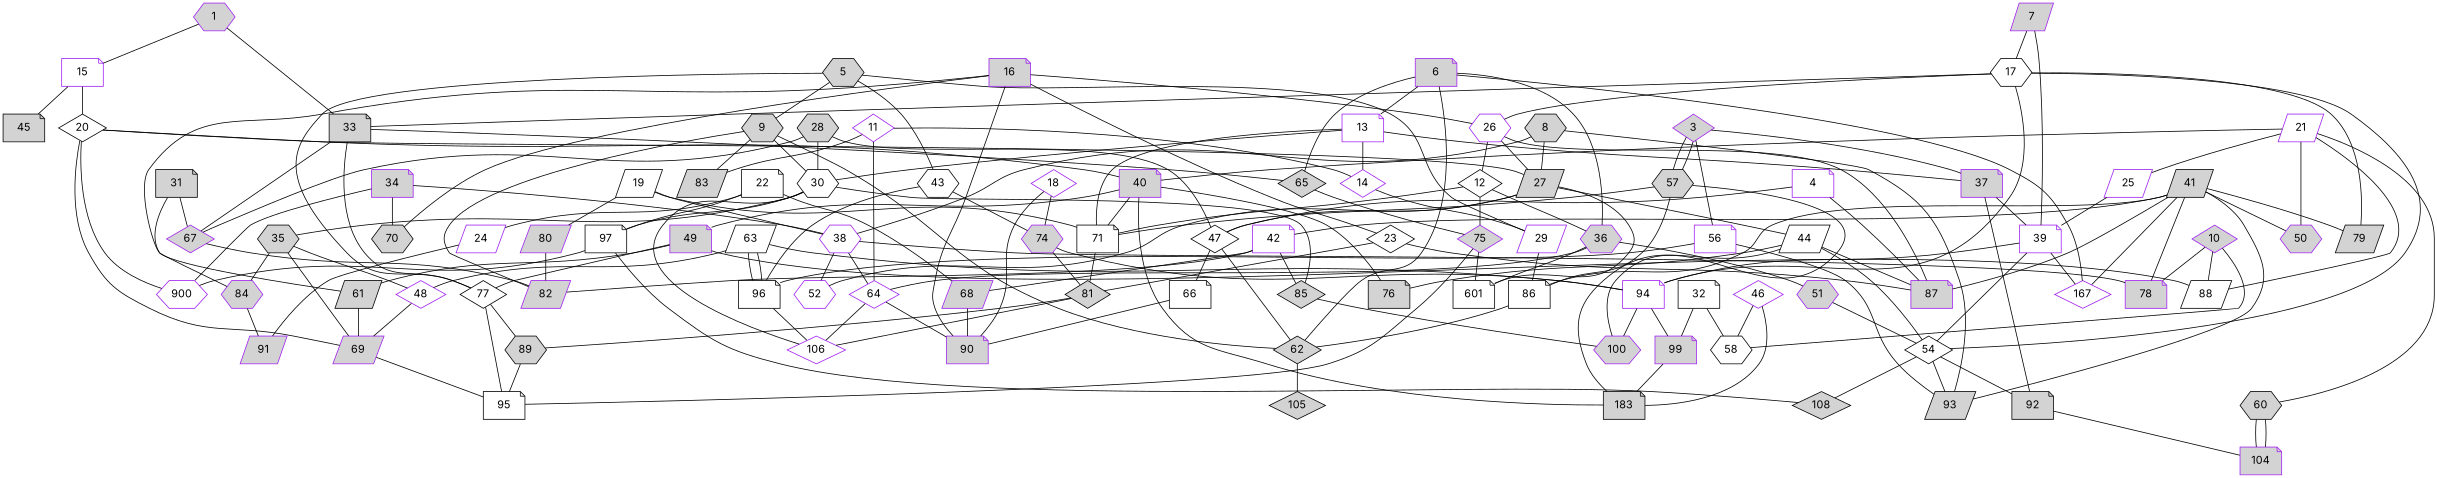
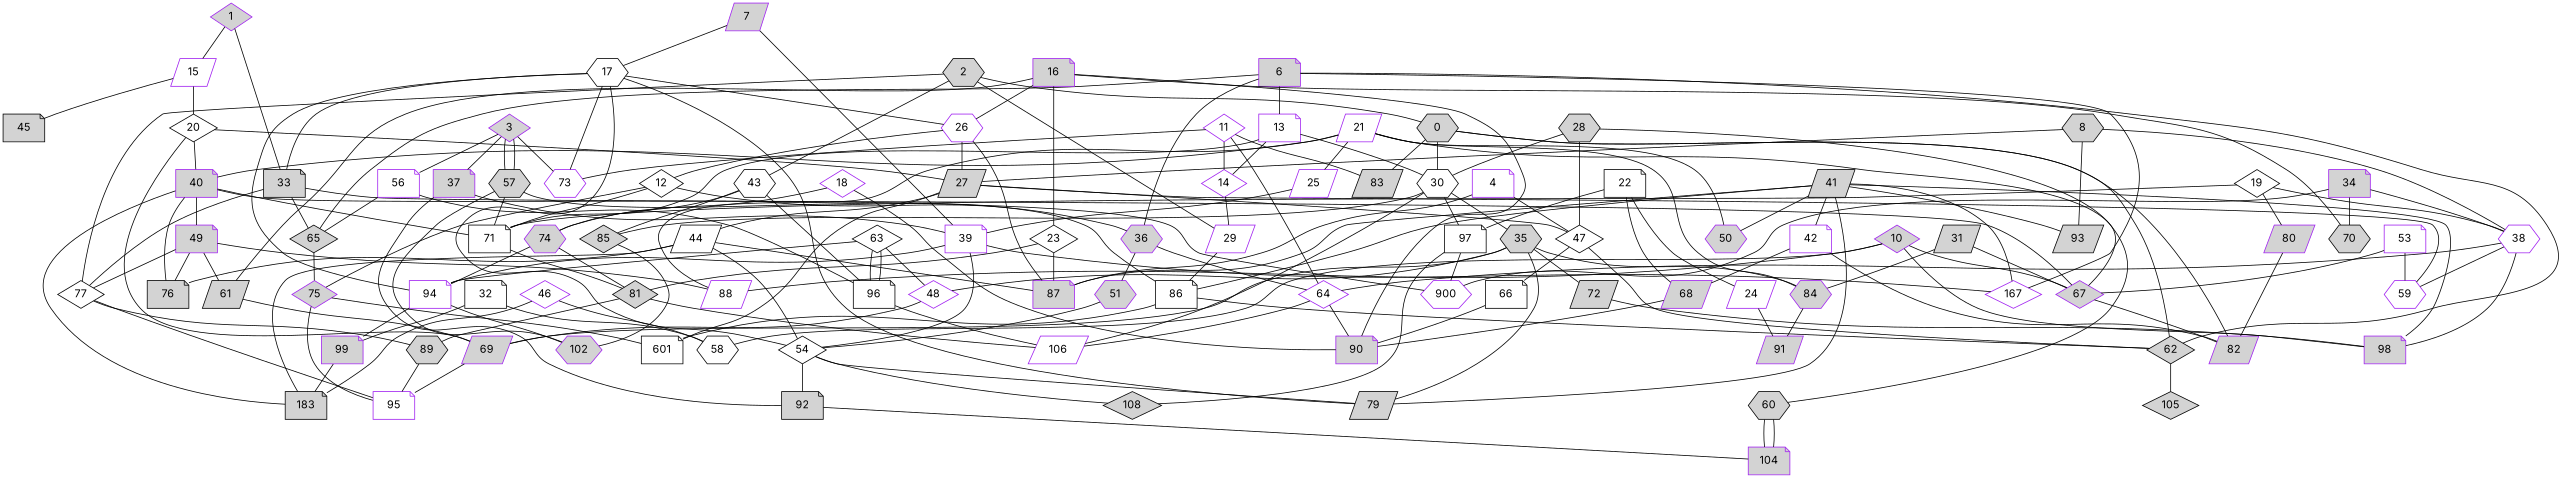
(214, 17) -> (231, 17)
(82, 72) -> (193, 72)
(843, 72) -> (964, 72)
(762, 128) -> (1438, 128)
(1672, 158) -> none
none -> (1638, 163)
(177, 183) -> (1957, 239)
none -> (565, 183)
(639, 183) -> (2257, 183)
(94, 232) -> (1073, 211)
(751, 239) -> (877, 239)
none -> (2405, 239)
none -> (1964, 263)
(1286, 264) -> (678, 212)
(1541, 266) -> (919, 320)
none -> (182, 267)
(1857, 291) -> (357, 211)
(815, 294) -> (2405, 294)
none -> (1594, 294)
(2146, 294) -> (2385, 350)
(2206, 294) -> (726, 294)
(816, 350) -> (1058, 350)
none -> (1497, 350)
(1617, 350) -> (579, 350)
(1939, 376) -> (1084, 384)
(504, 405) -> (394, 405)
